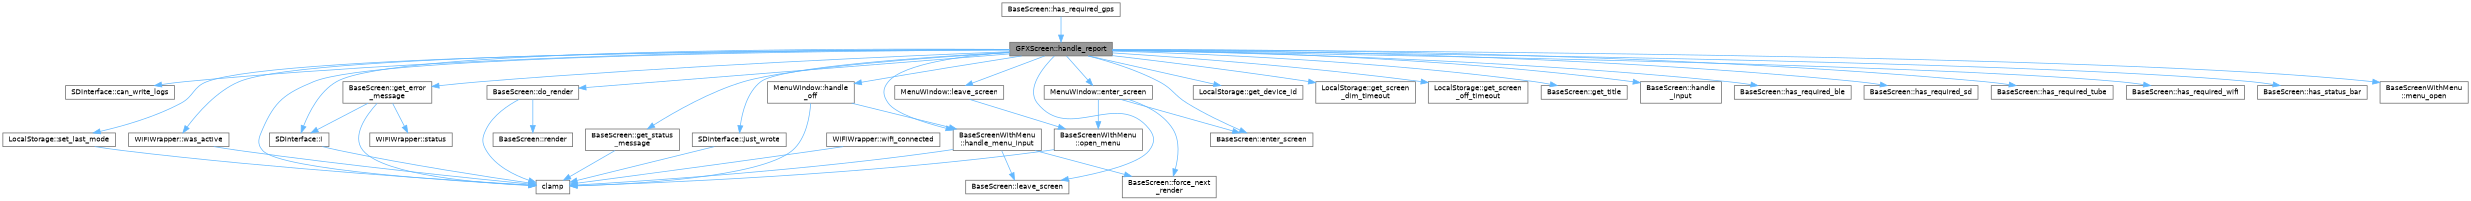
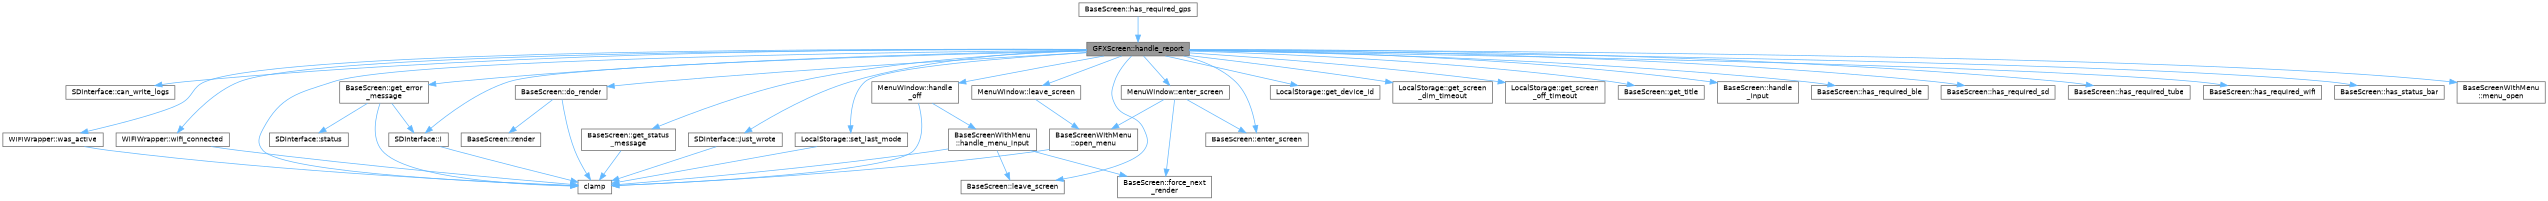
(910, 69) -> (625, 54)
(411, 140) -> (309, 140)
